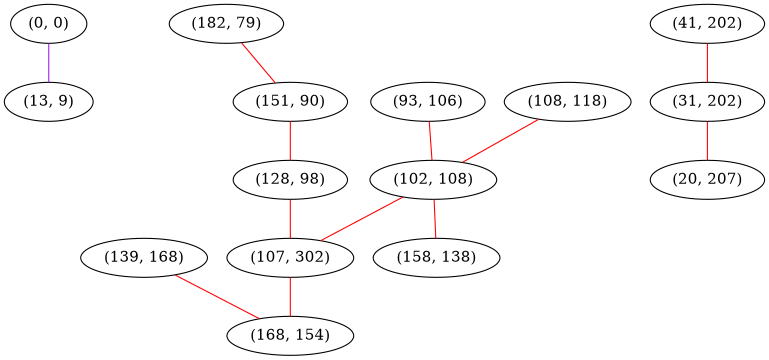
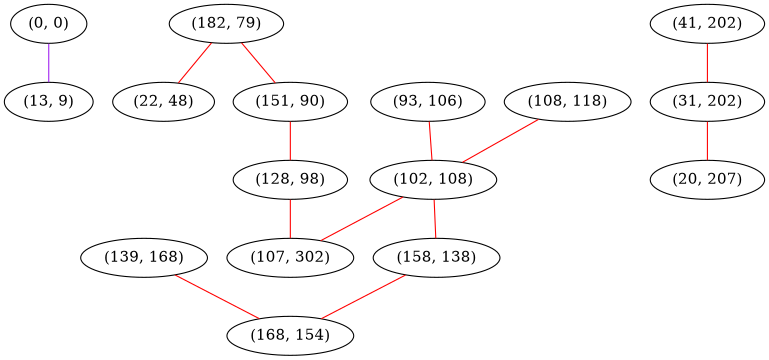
none -> (164, 102)
(290, 297) -> (363, 297)
